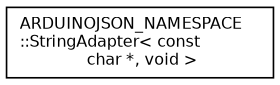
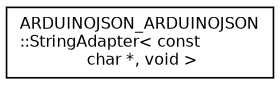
(140, 43) -> (140, 43)
